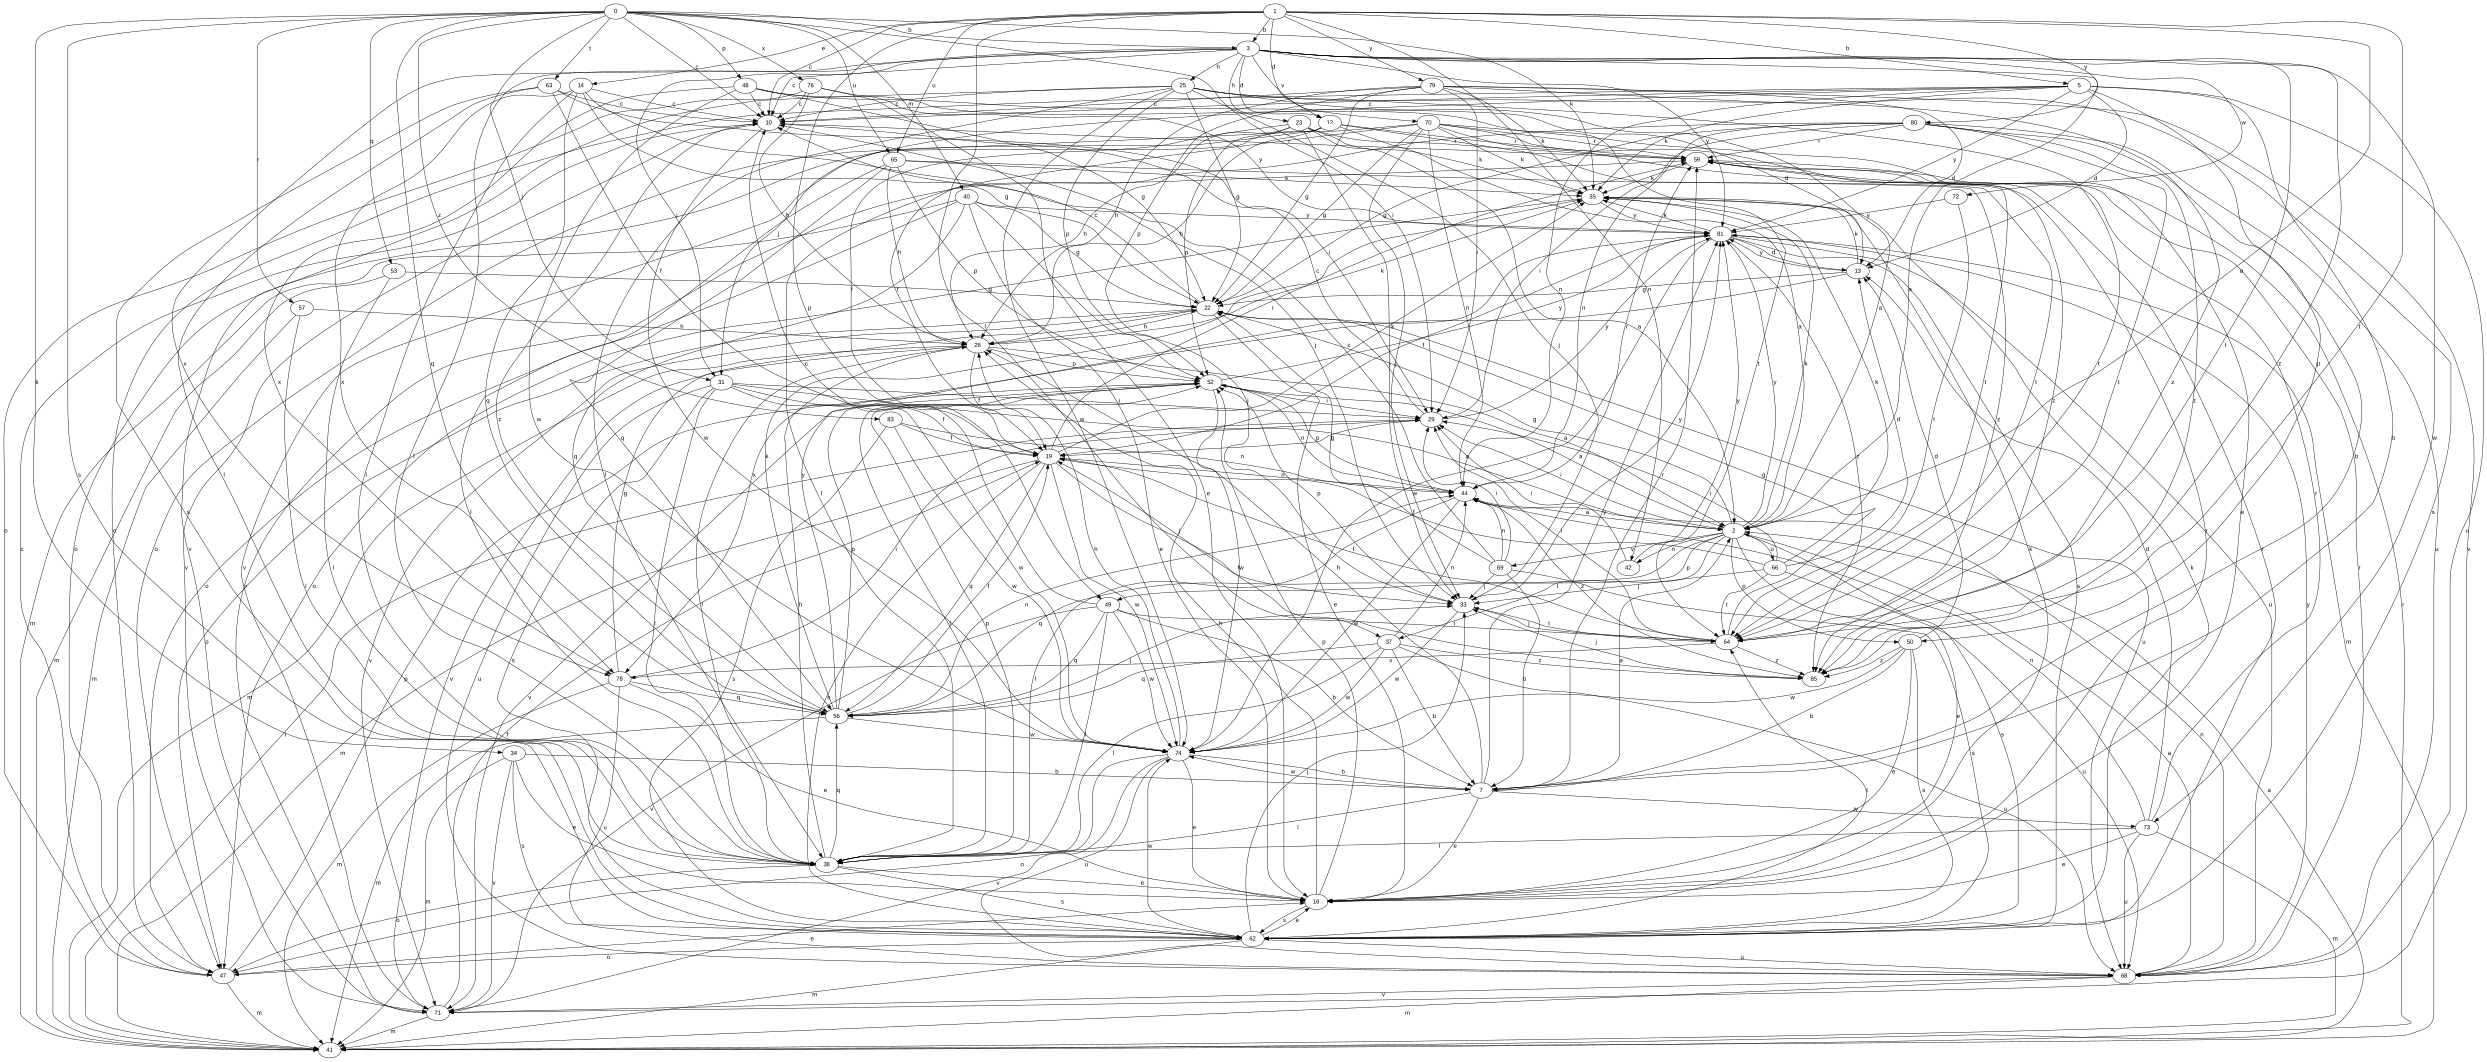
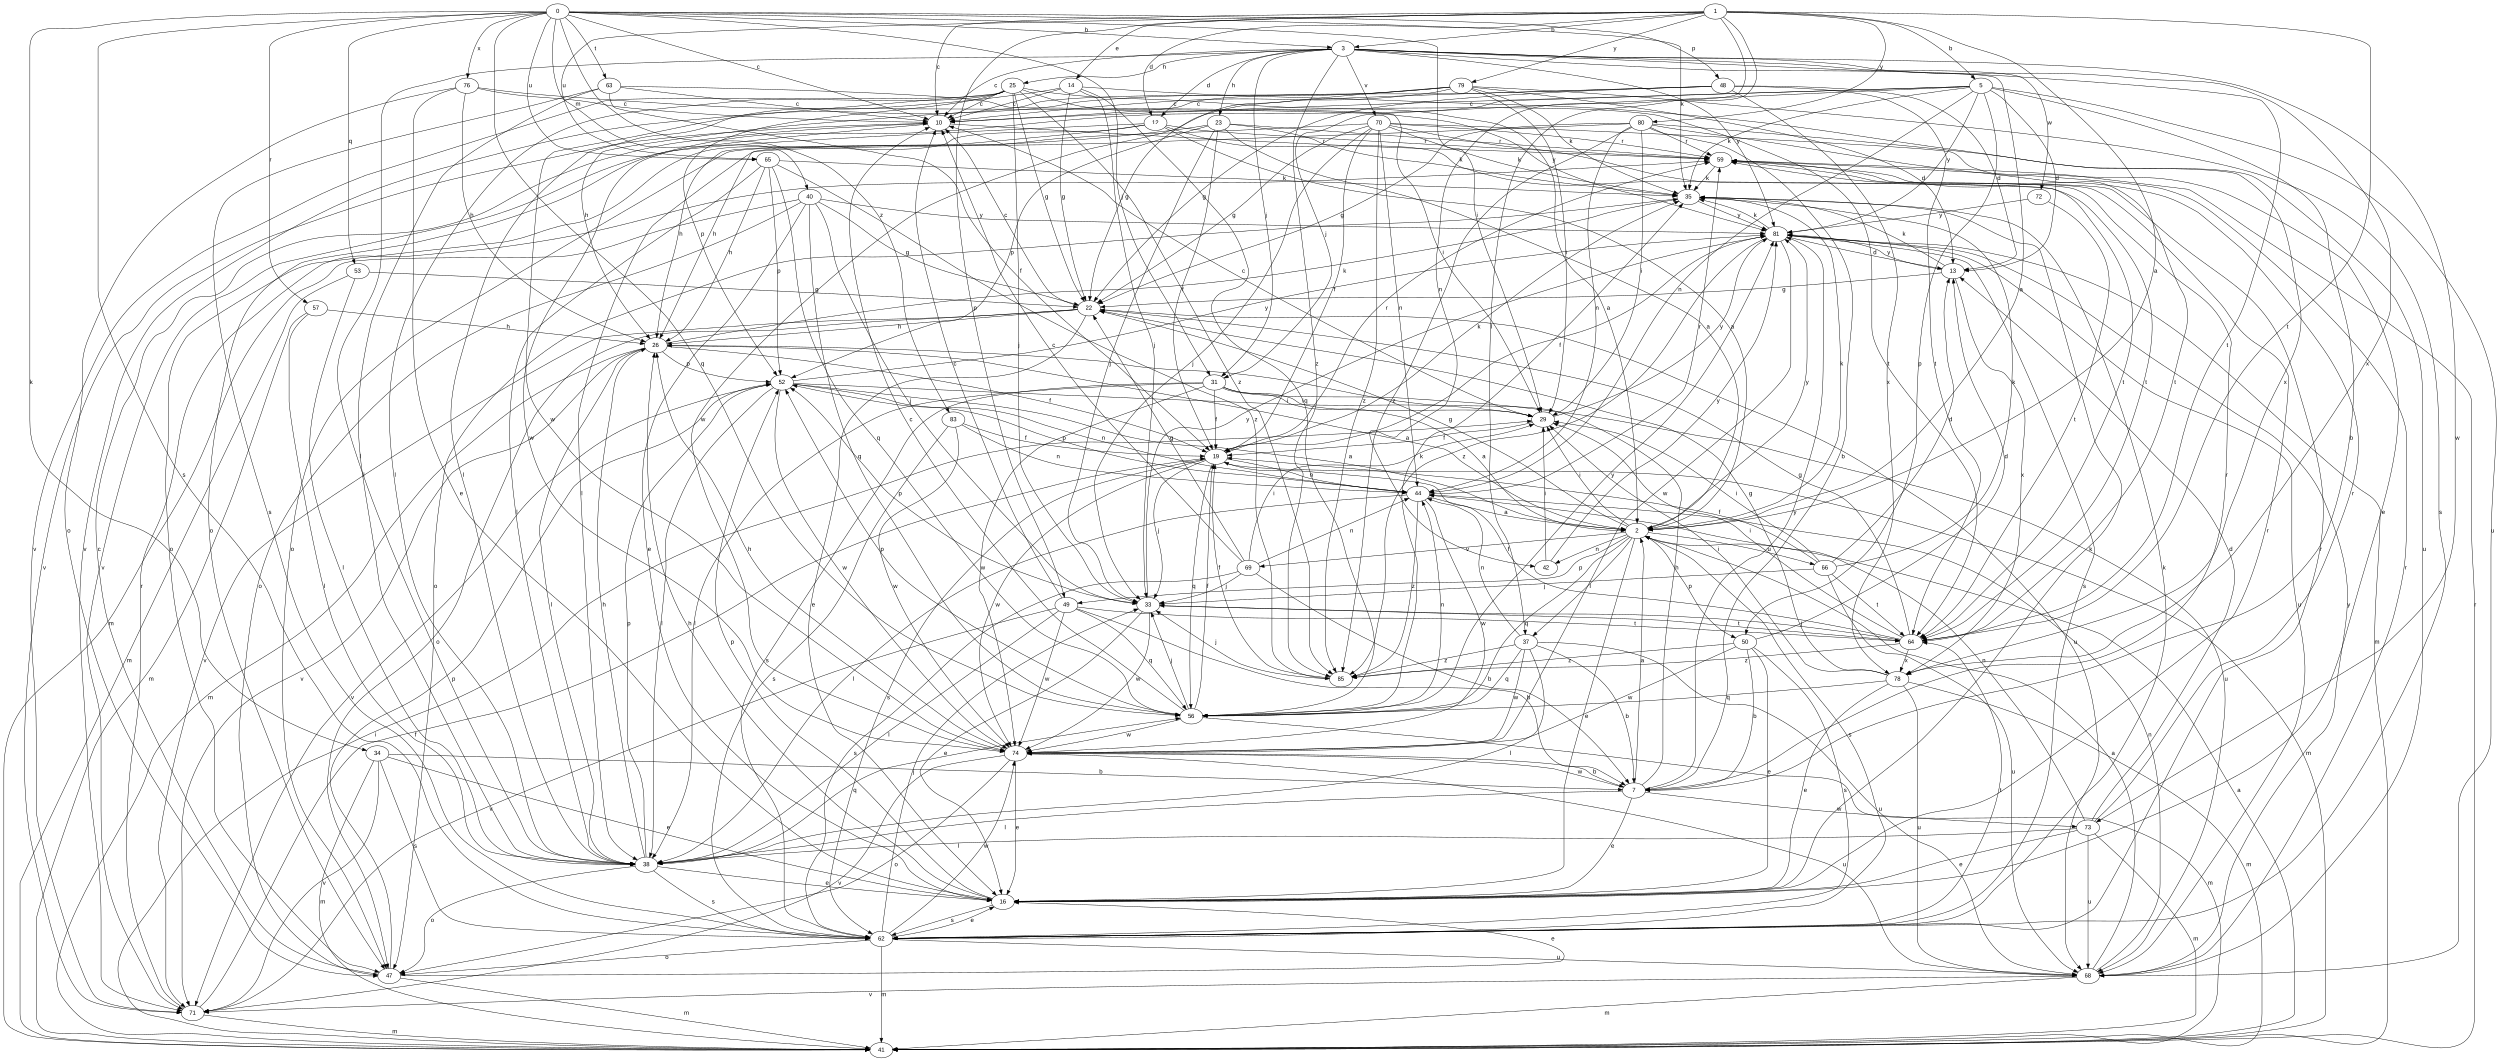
(1181, 158) -> none
none -> (950, 742)
